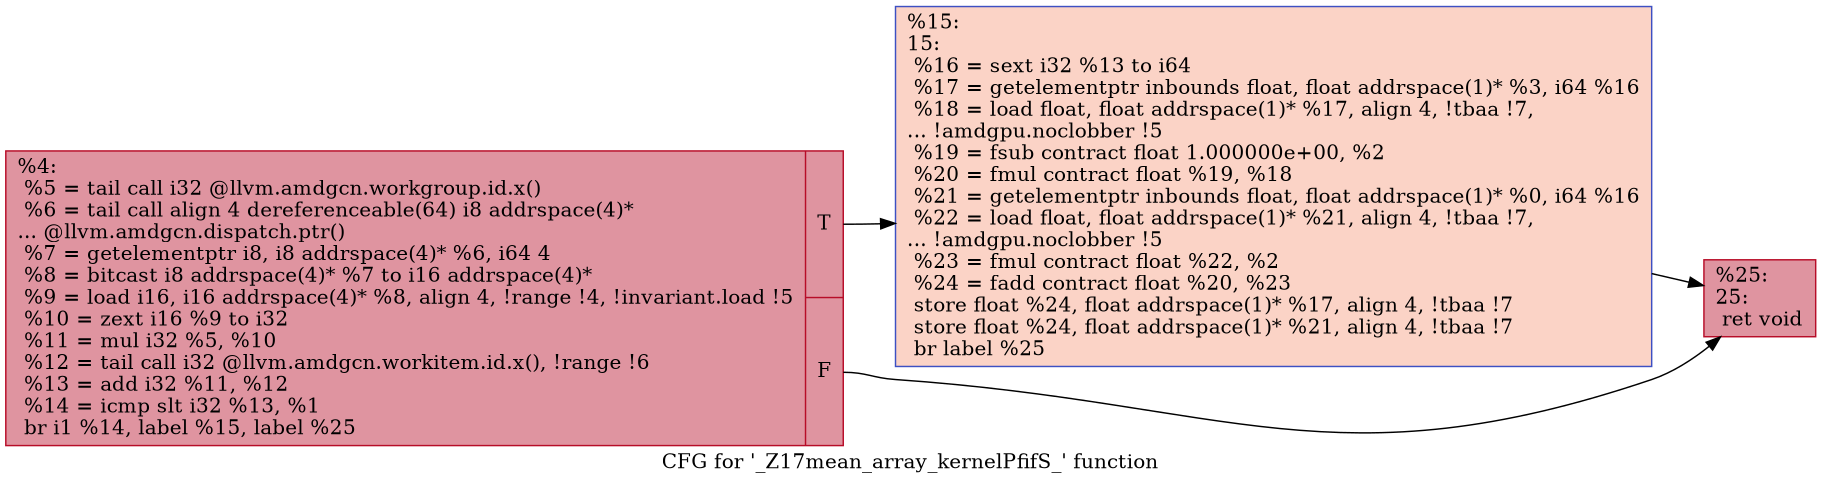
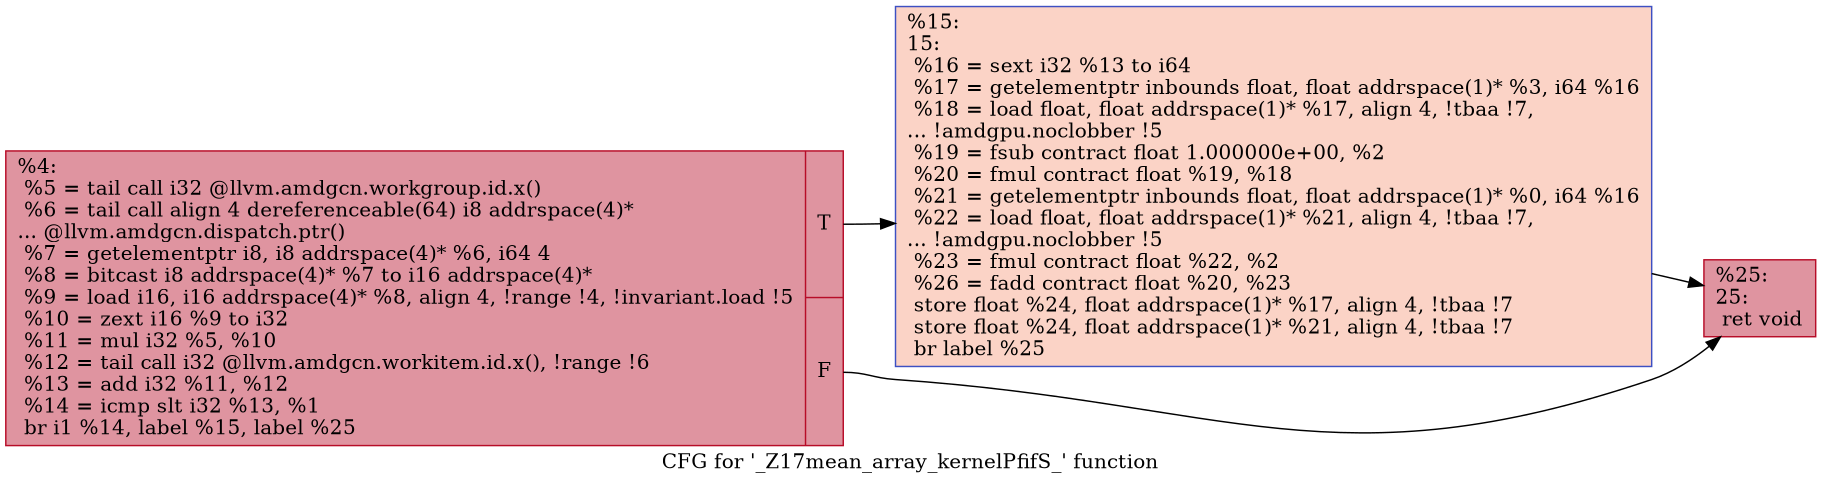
(1099, 284) -> (1099, 284)
